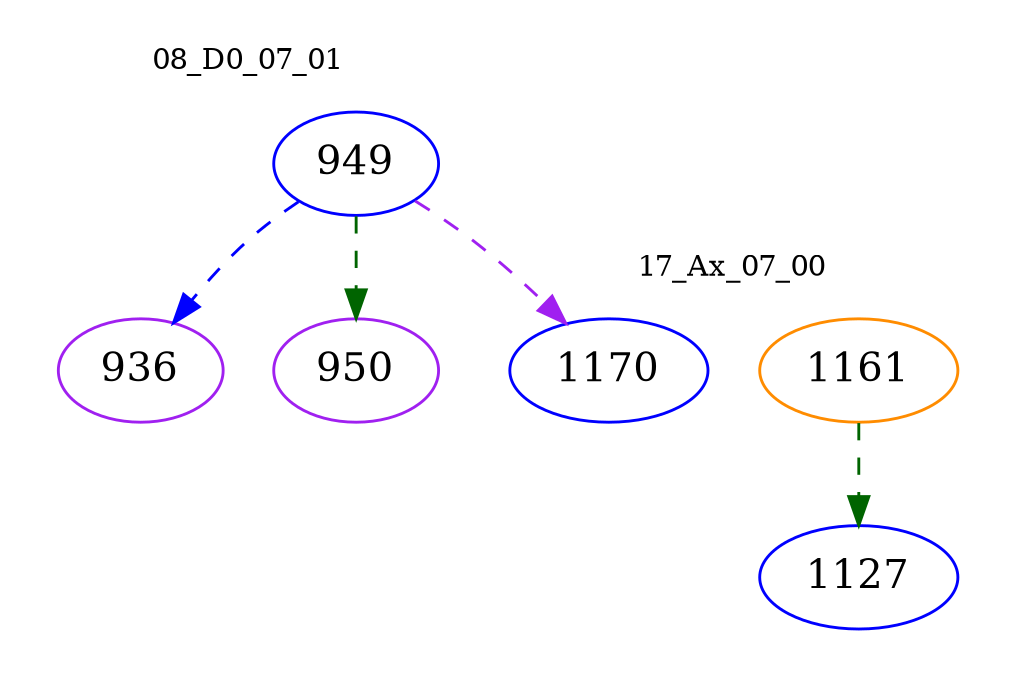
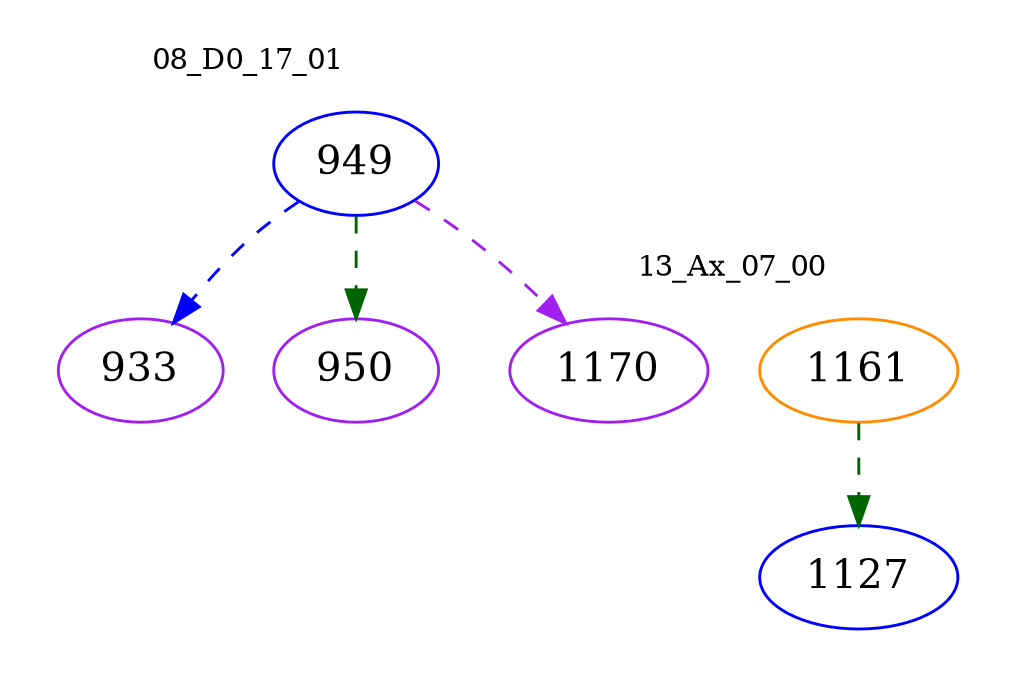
(248, 62) -> (248, 62)
(732, 269) -> (732, 269)
(141, 371) -> (141, 371)
(609, 371) -> (609, 371)
